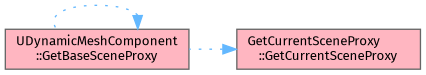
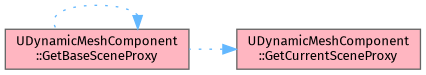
(329, 49) -> (329, 49)
